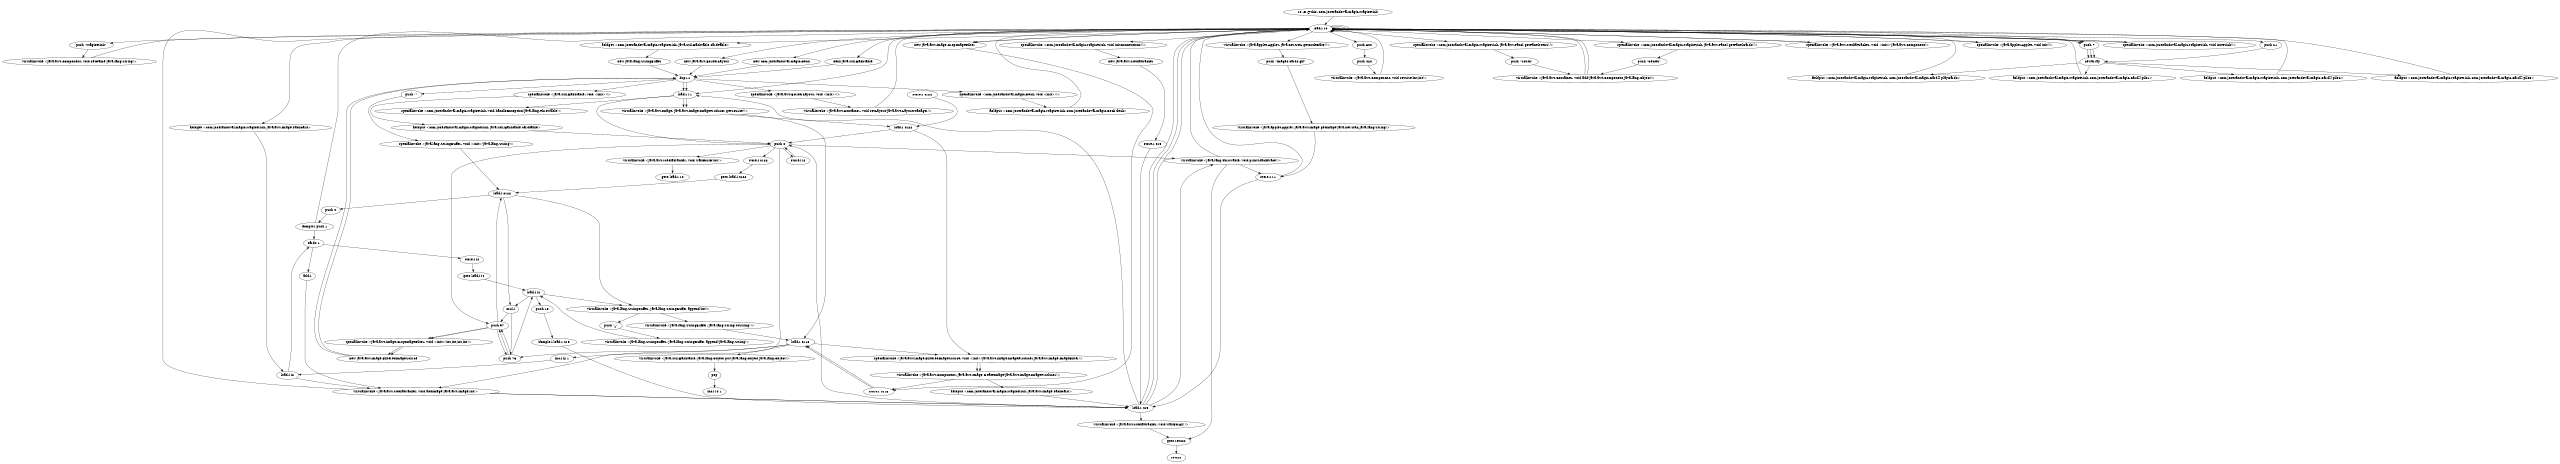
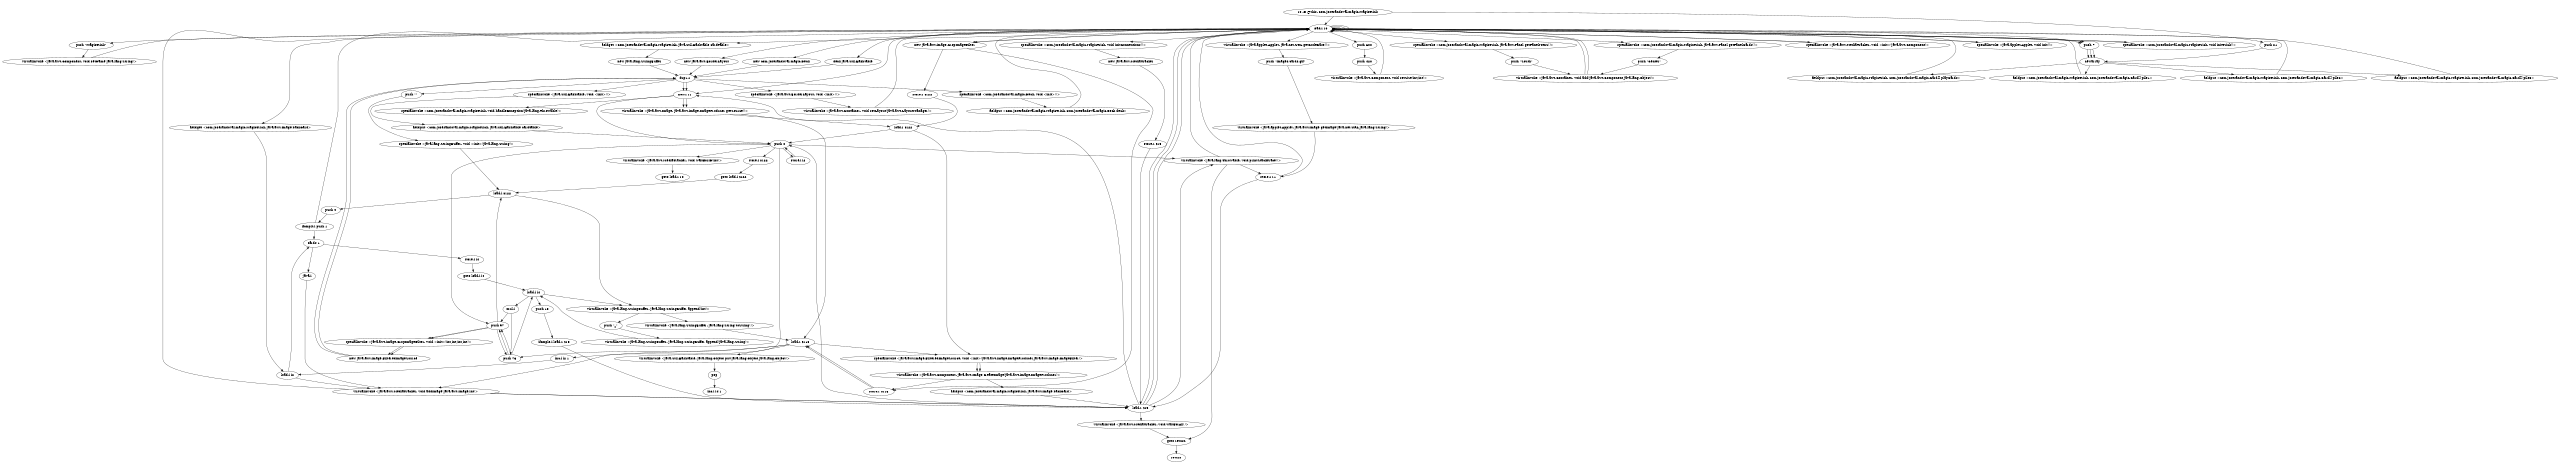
(1797, 34) -> (1827, 16)
none -> (934, 69)
(685, 95) -> (685, 95)
(508, 250) -> none
(307, 276) -> (307, 276)
